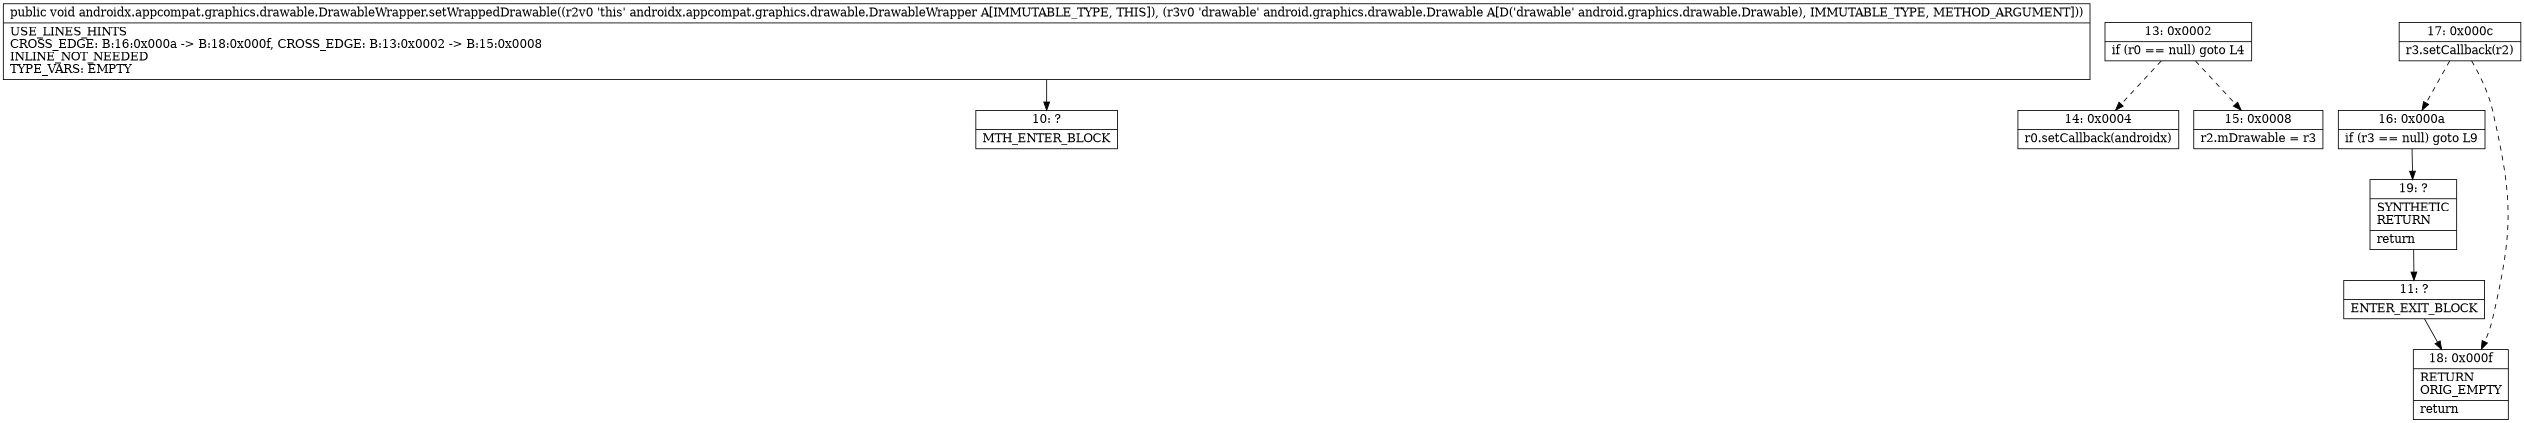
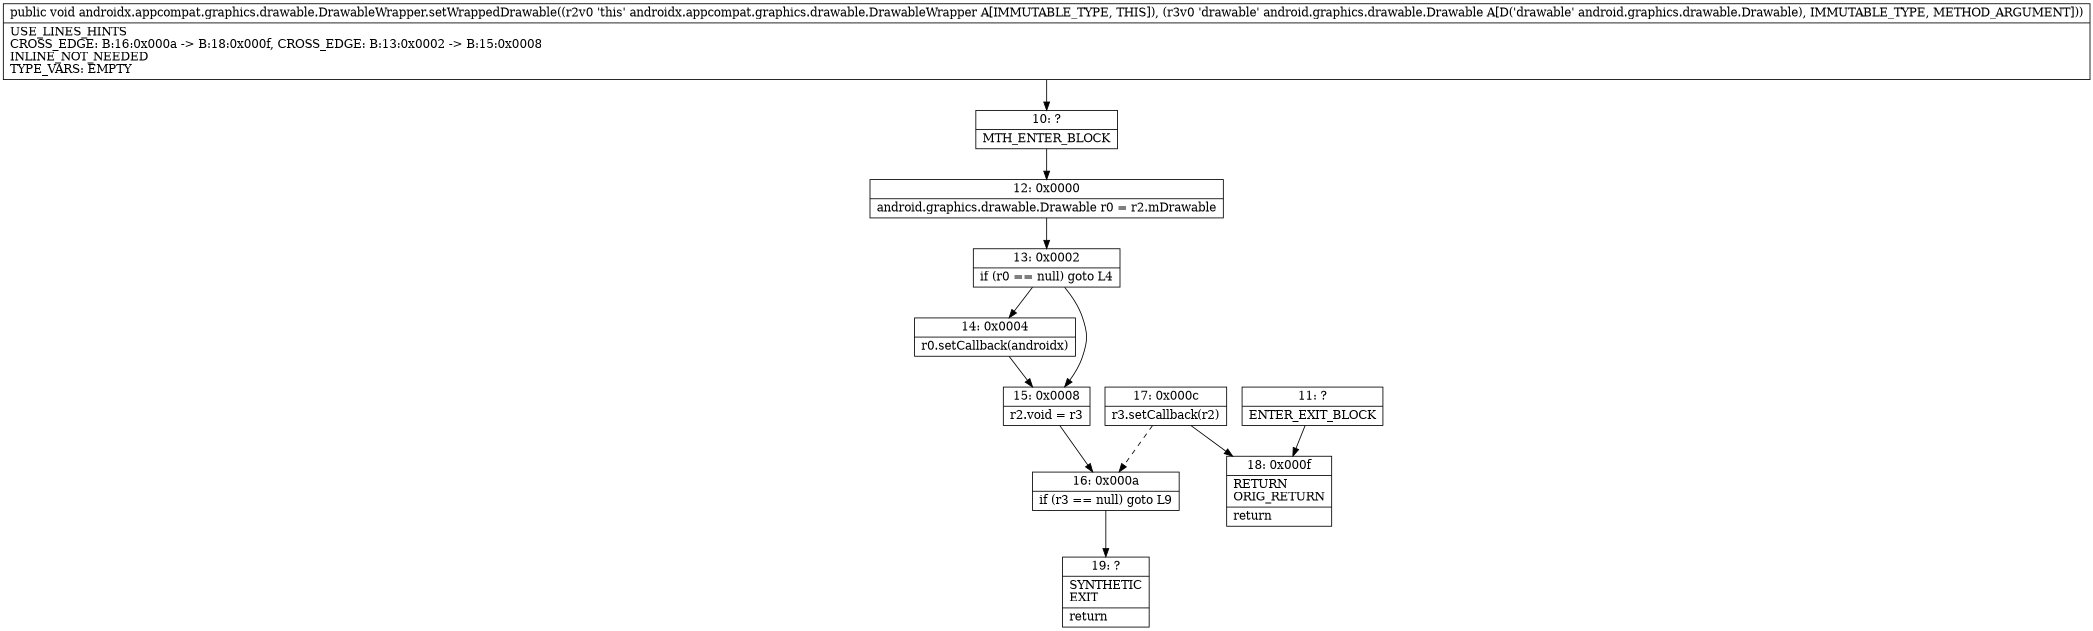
(2141, 82) -> (1023, 299)
(2215, 82) -> (1086, 333)
(2258, 139) -> (1047, 415)
none -> (1047, 199)
(2507, 200) -> (1208, 438)
(2404, 220) -> (1084, 598)
(2414, 261) -> none
none -> (1018, 368)
(2461, 390) -> (1279, 497)
none -> (1074, 445)
